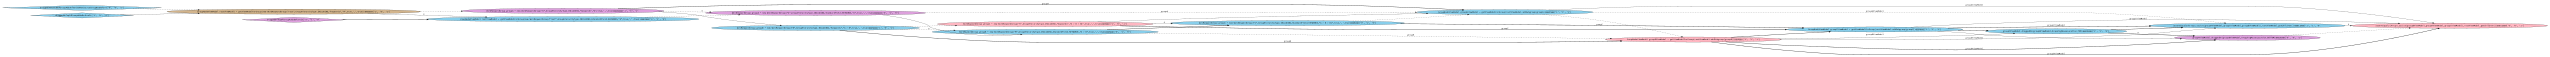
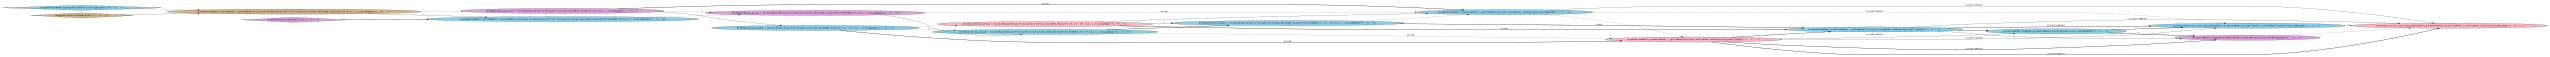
(82, 15) -> (82, 15)
